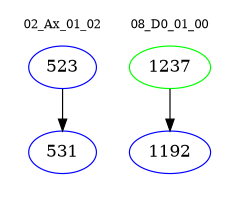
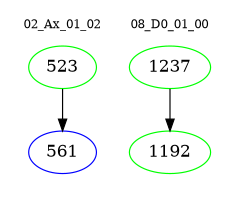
(63, 67) -> (63, 67)
(63, 152) -> (63, 152)
(170, 152) -> (170, 152)
